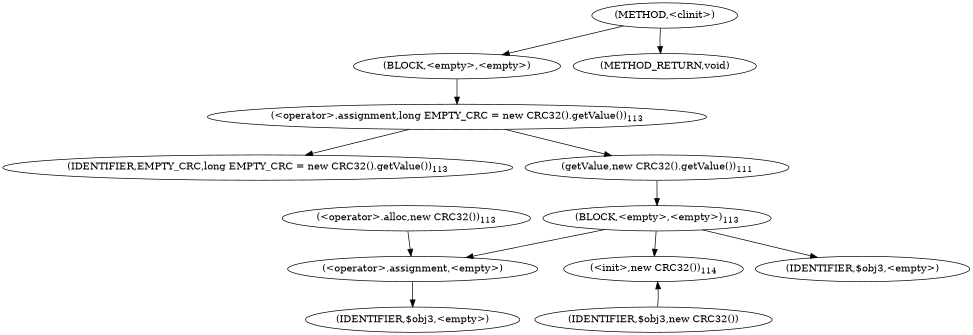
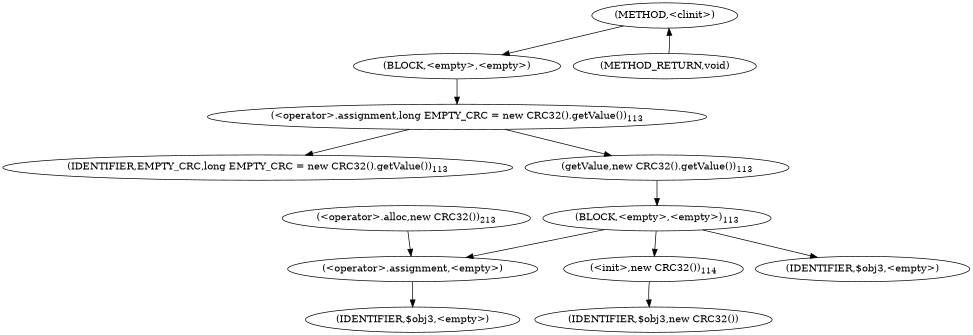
(660, 37) -> (669, 44)
(745, 167) -> (745, 167)
(488, 217) -> (488, 217)
(658, 298) -> (649, 291)
